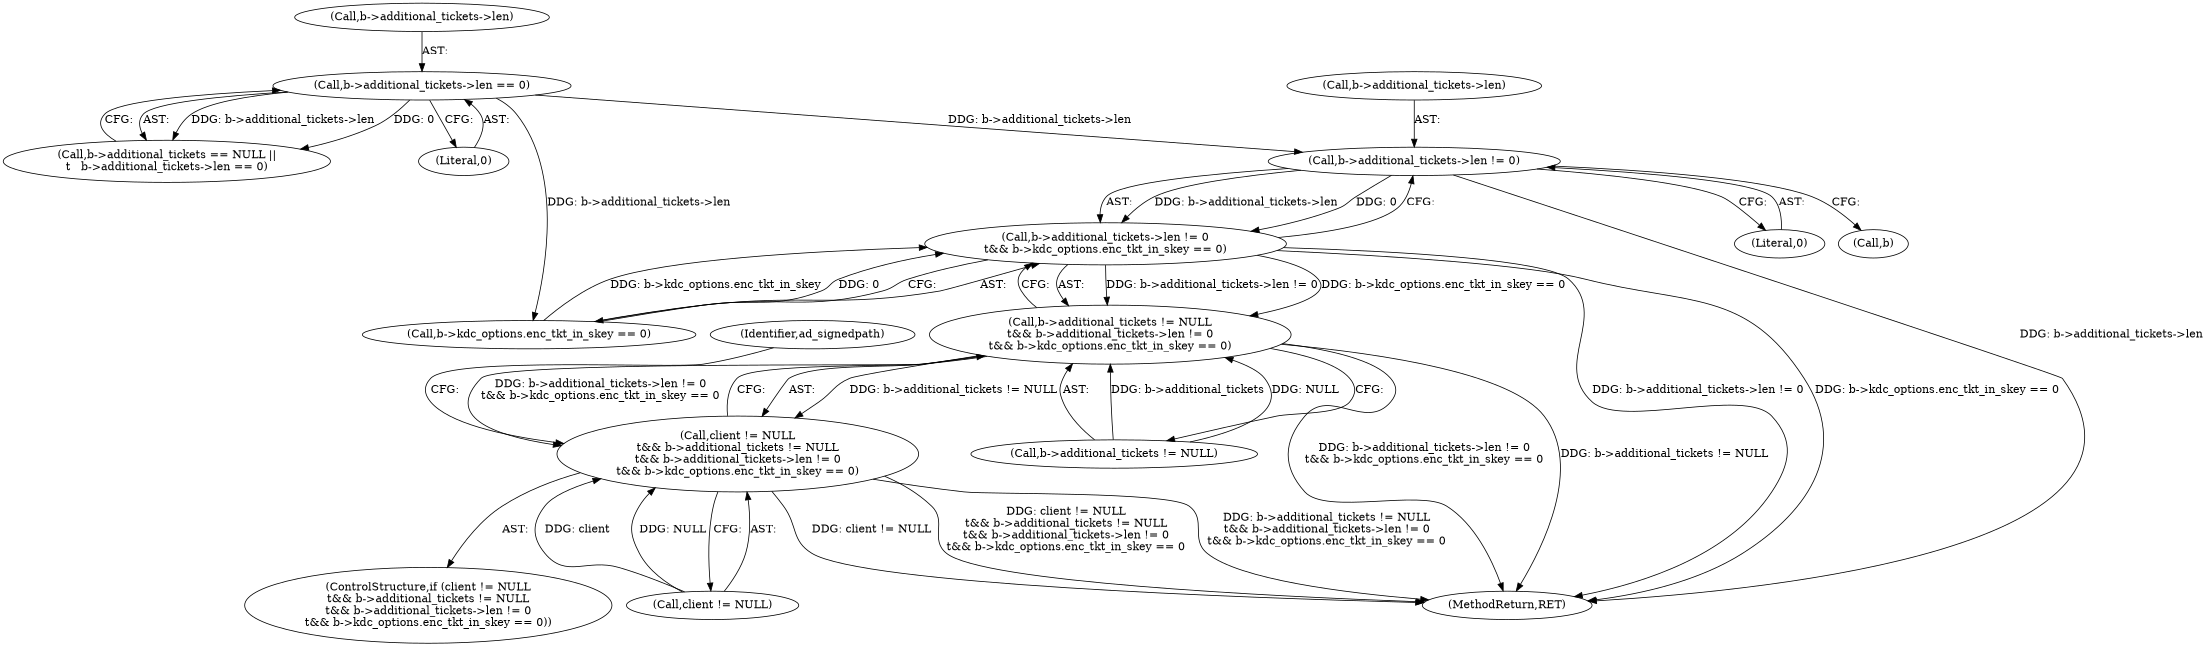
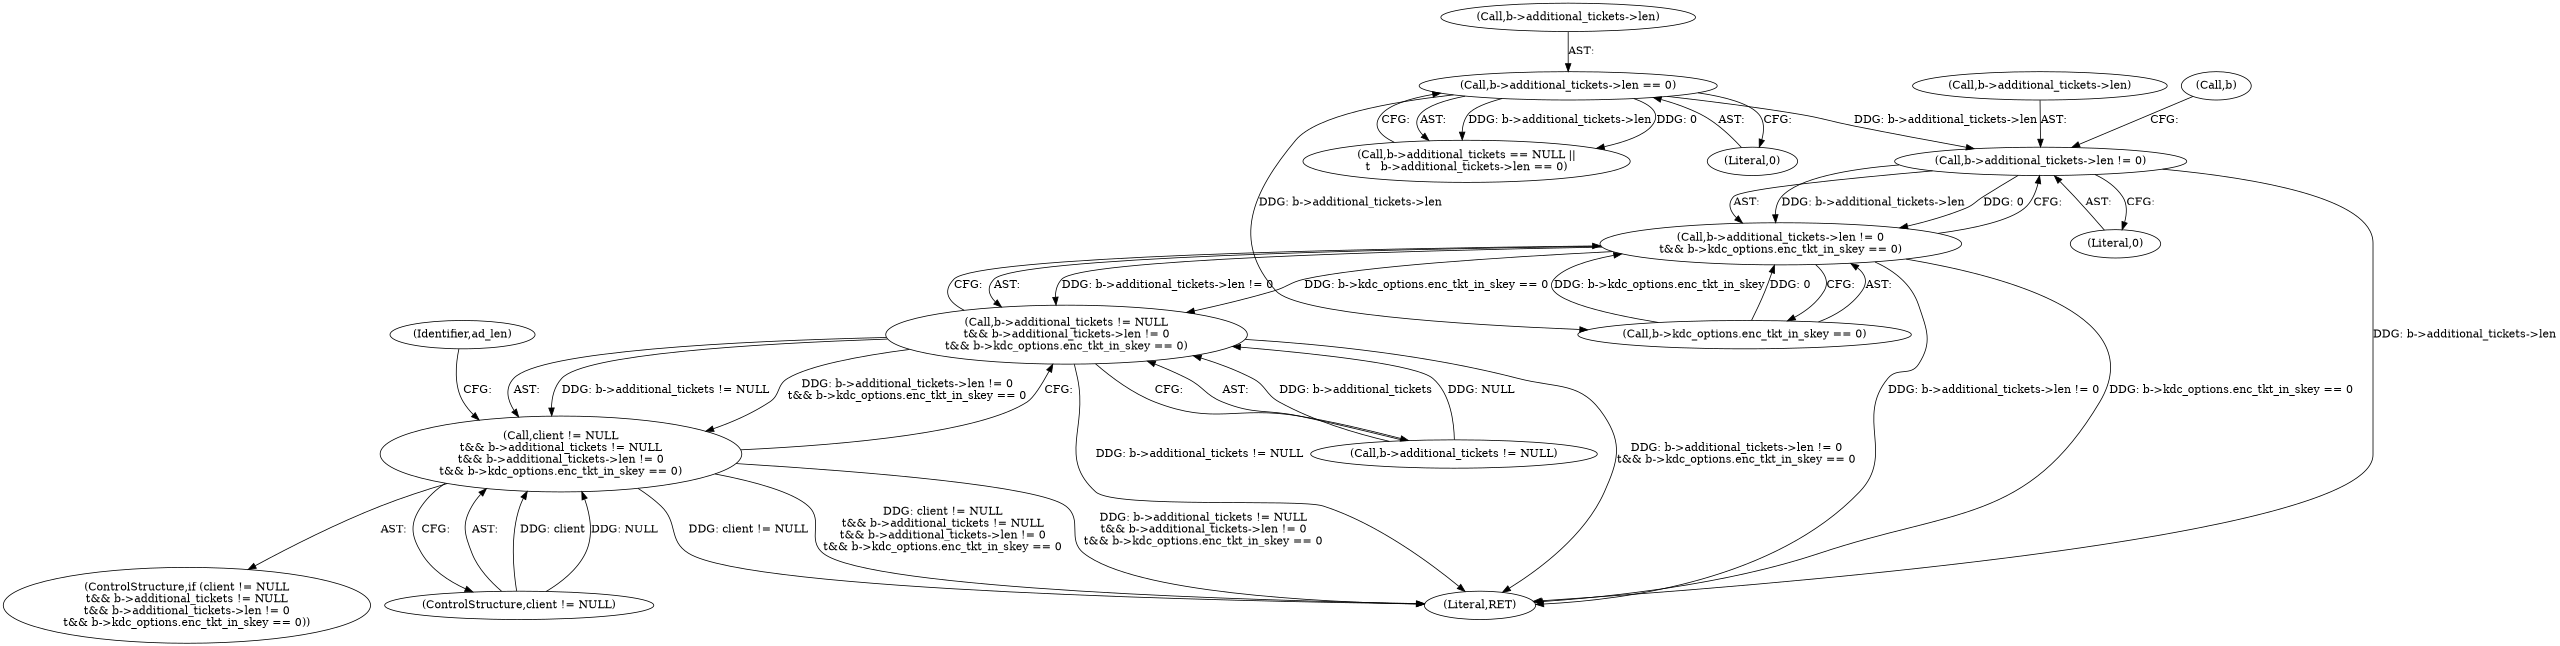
(1748, 182) -> (2136, 120)
(813, 335) -> (463, 335)
(713, 605) -> (519, 605)
(1507, 605) -> (1480, 605)
